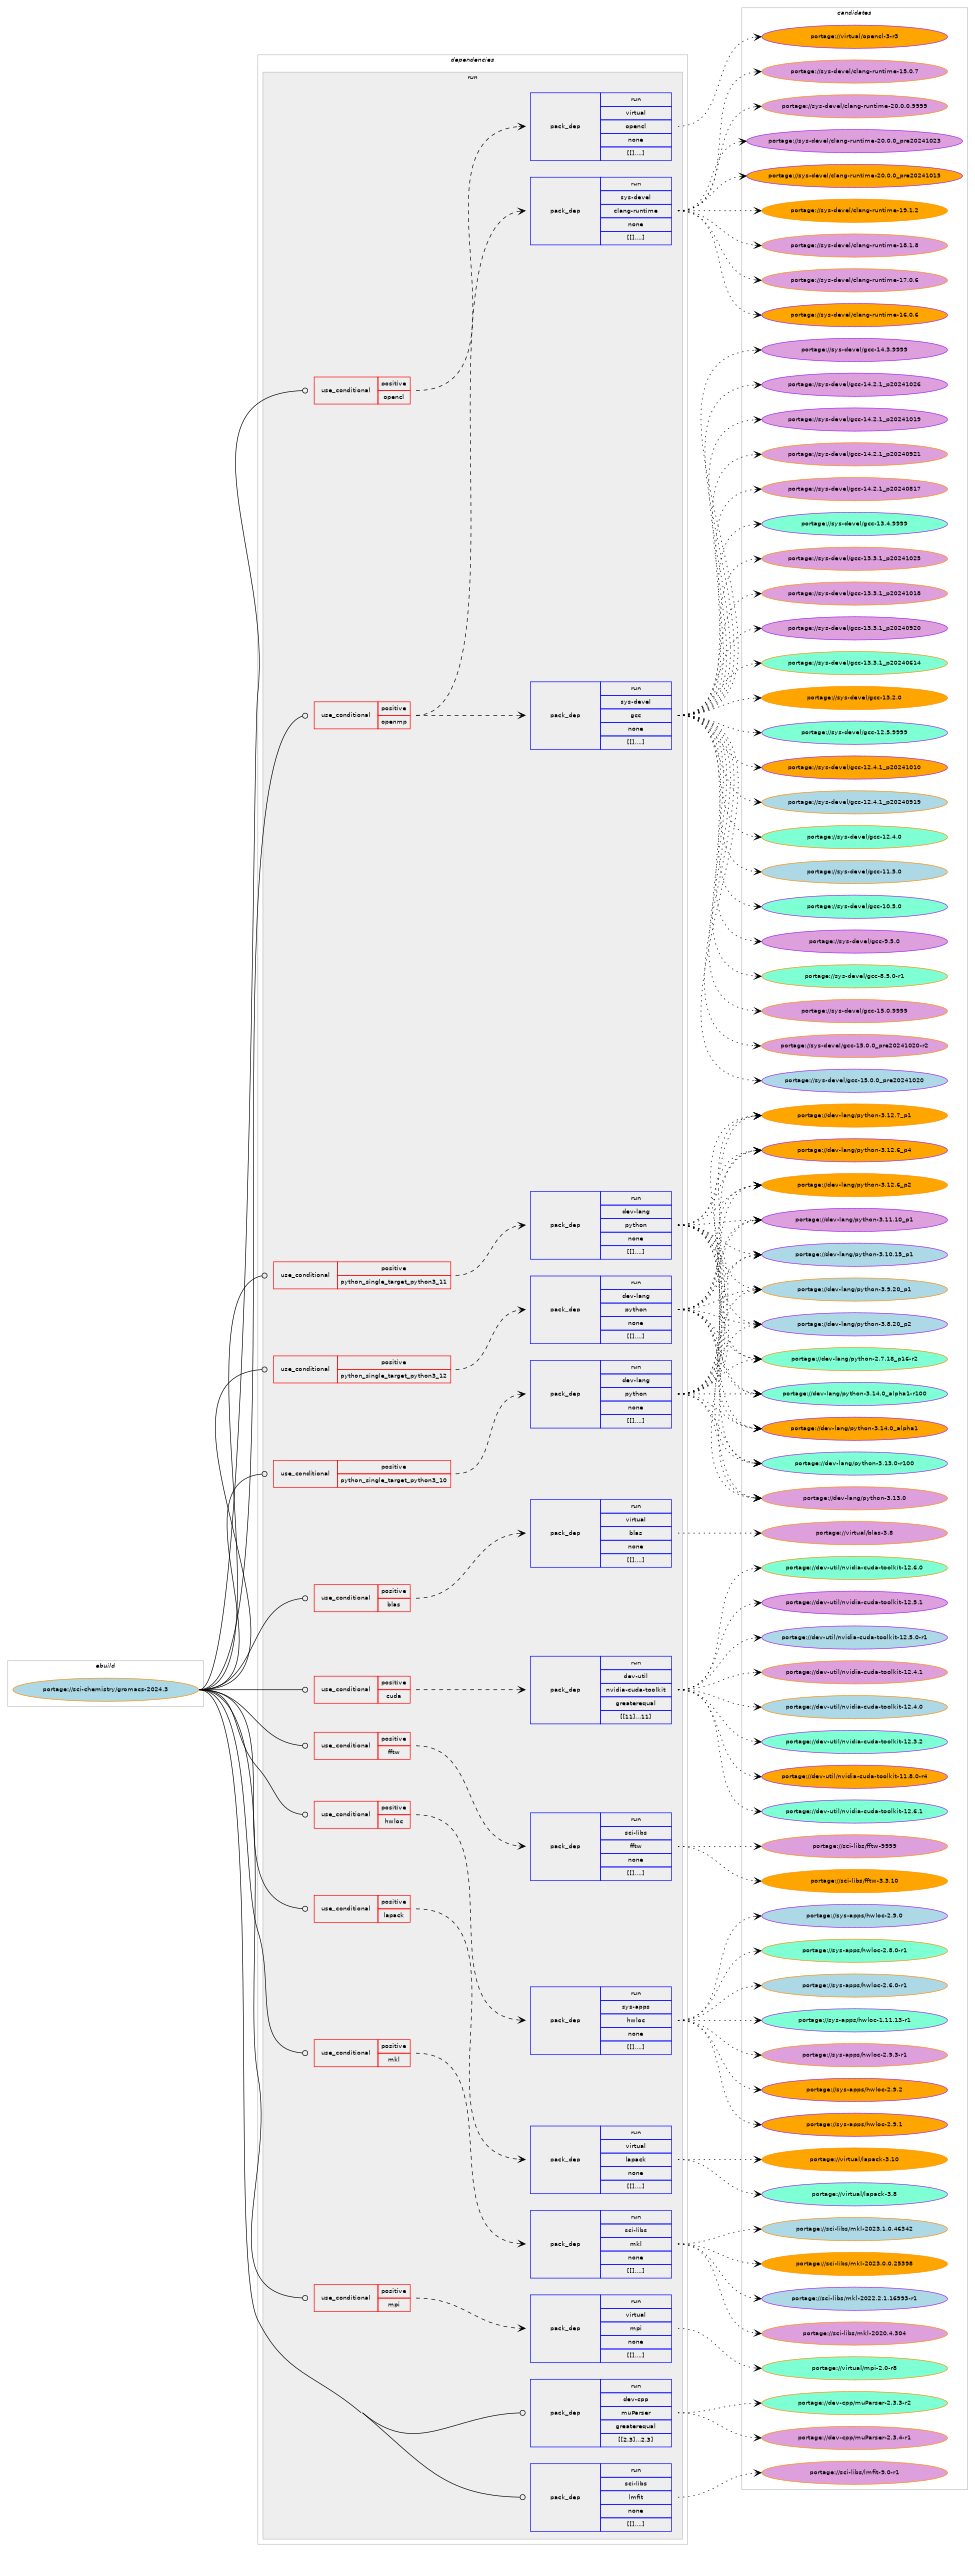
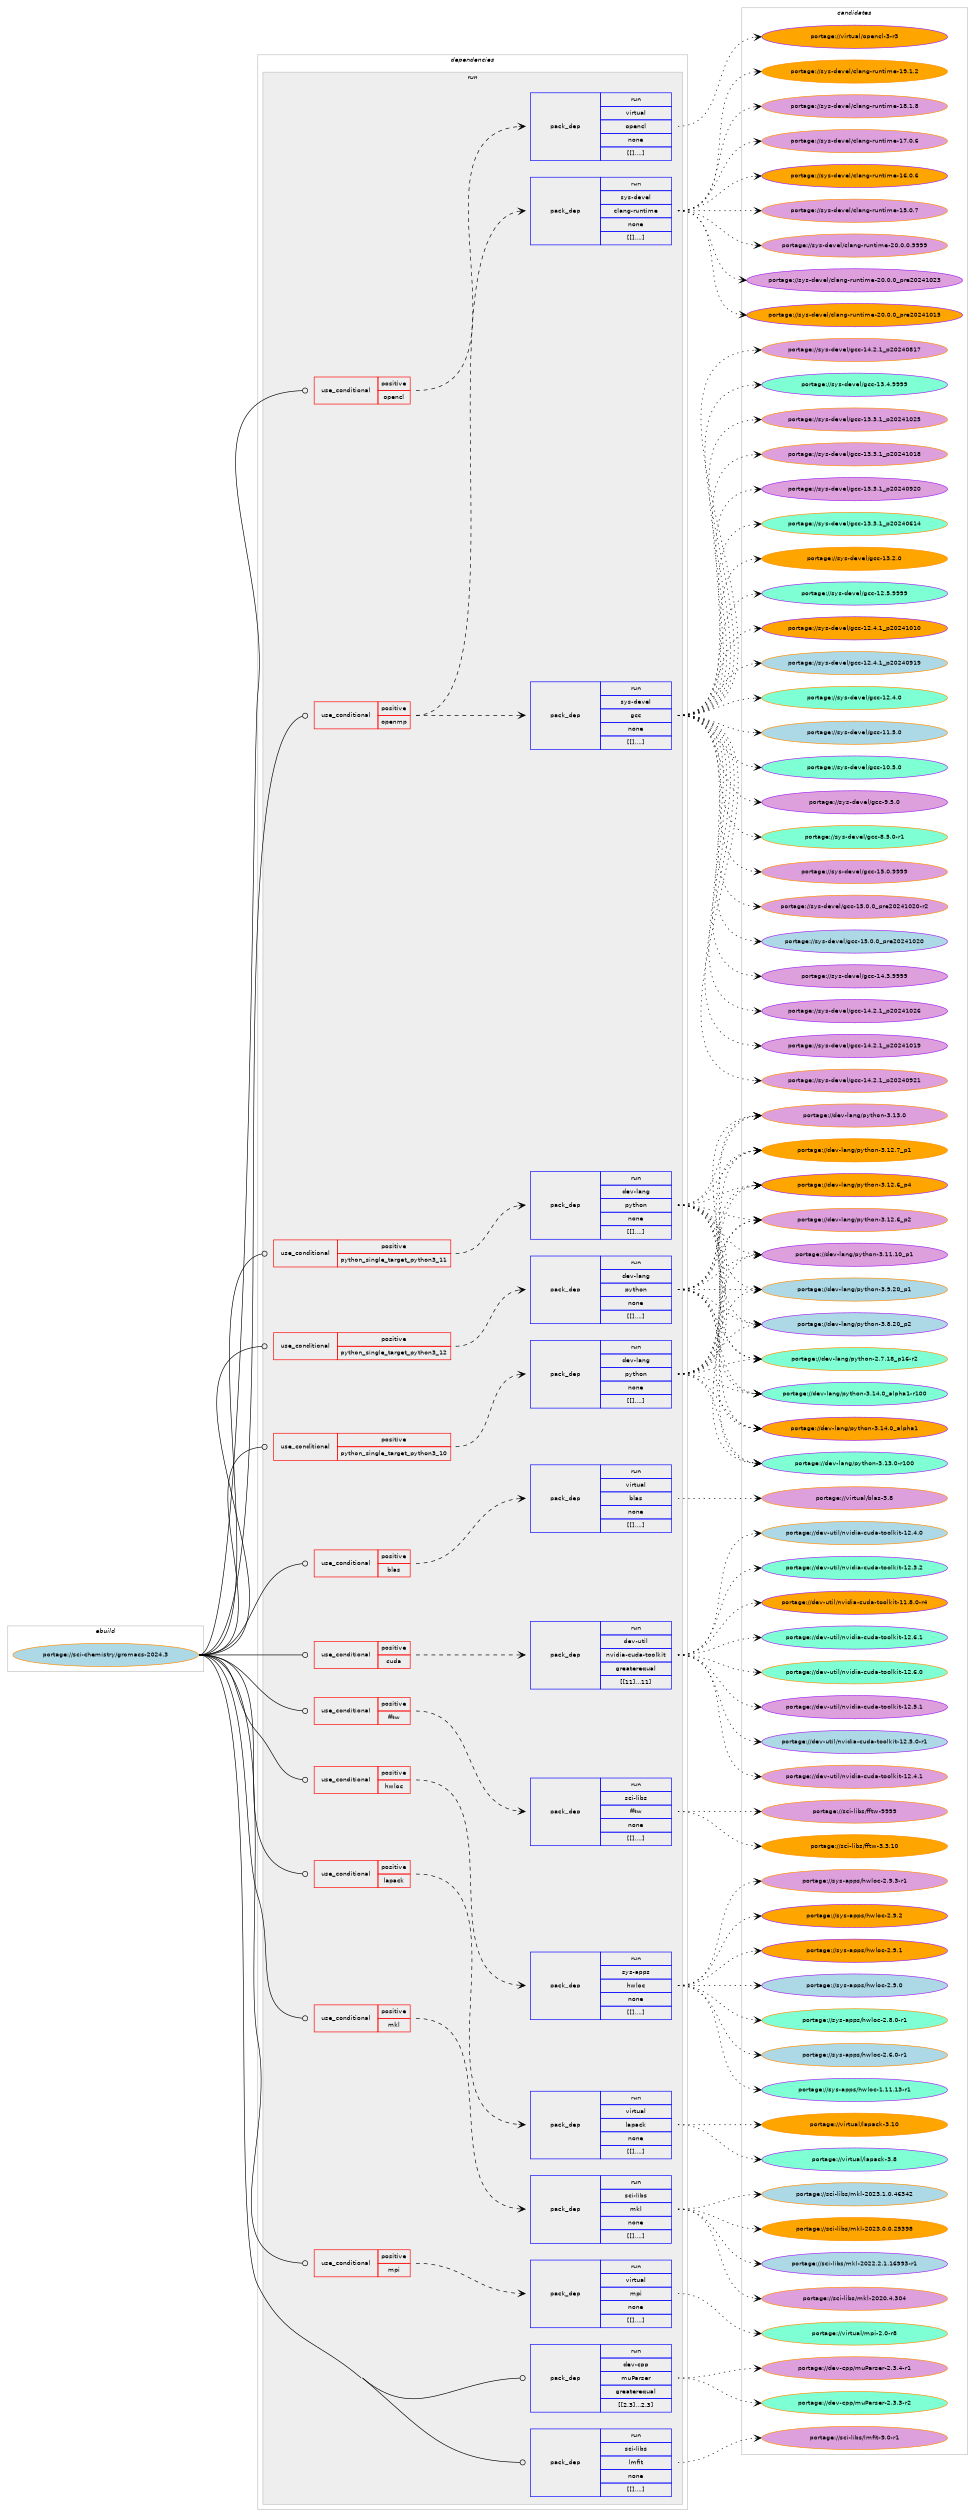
(855, 1185) -> (855, 1220)
(855, 1255) -> none
